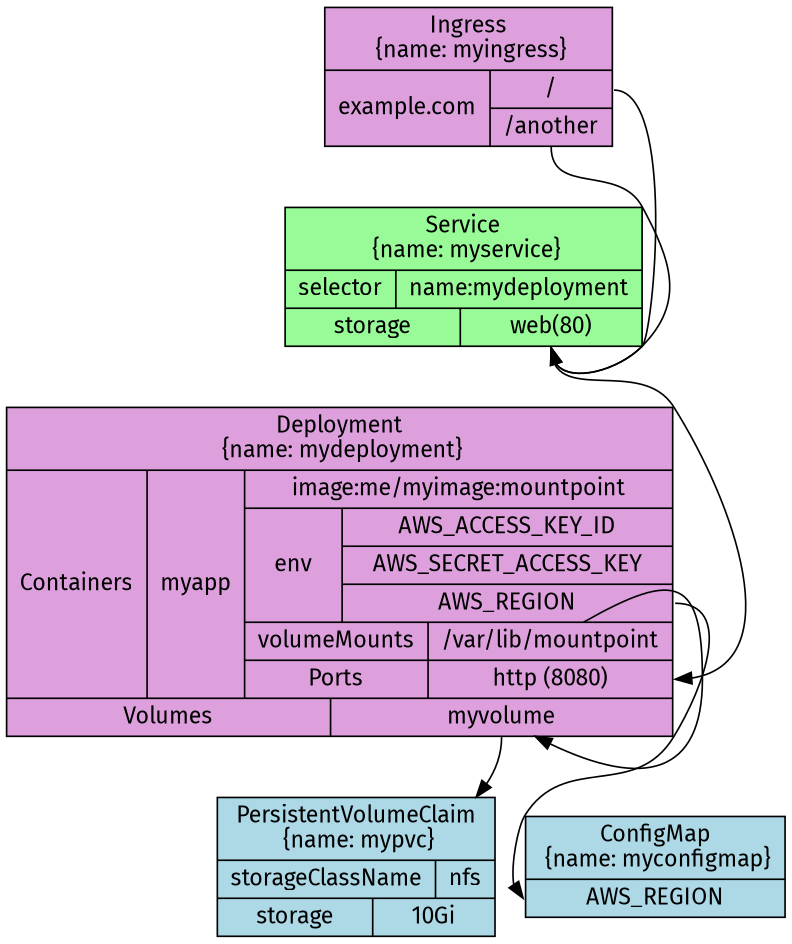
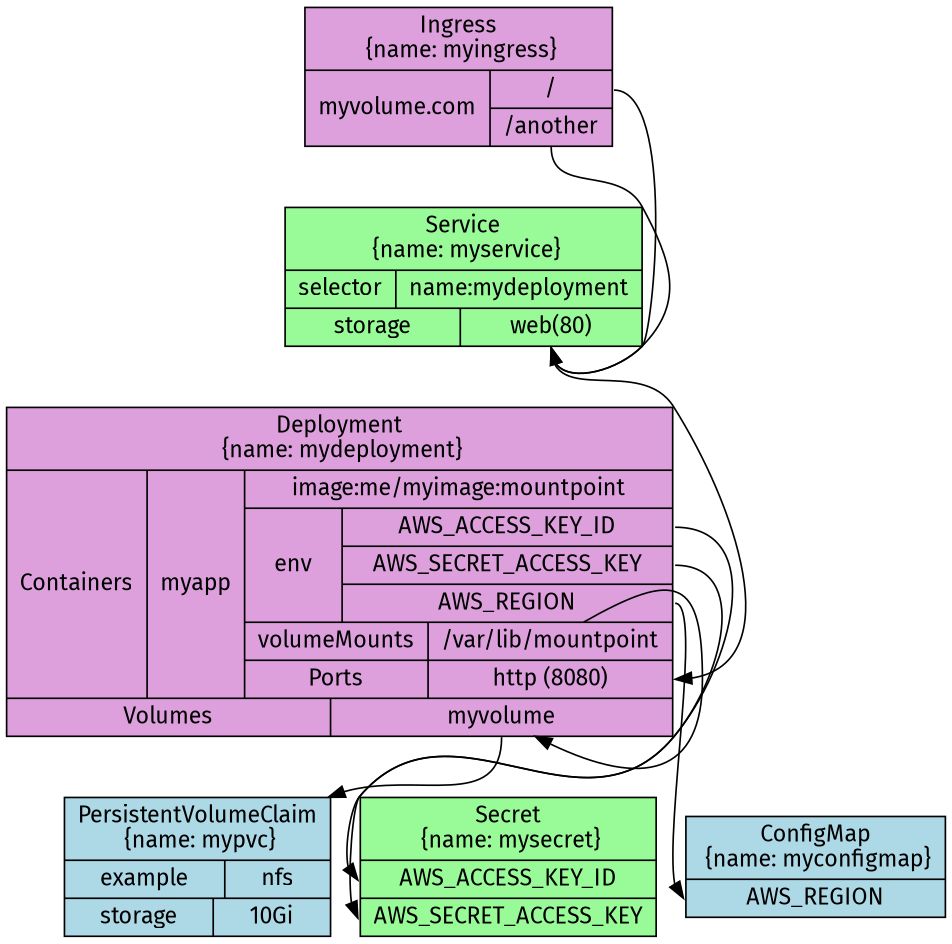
(407, 107) -> (397, 107)
none -> (508, 867)
(326, 878) -> (145, 878)
